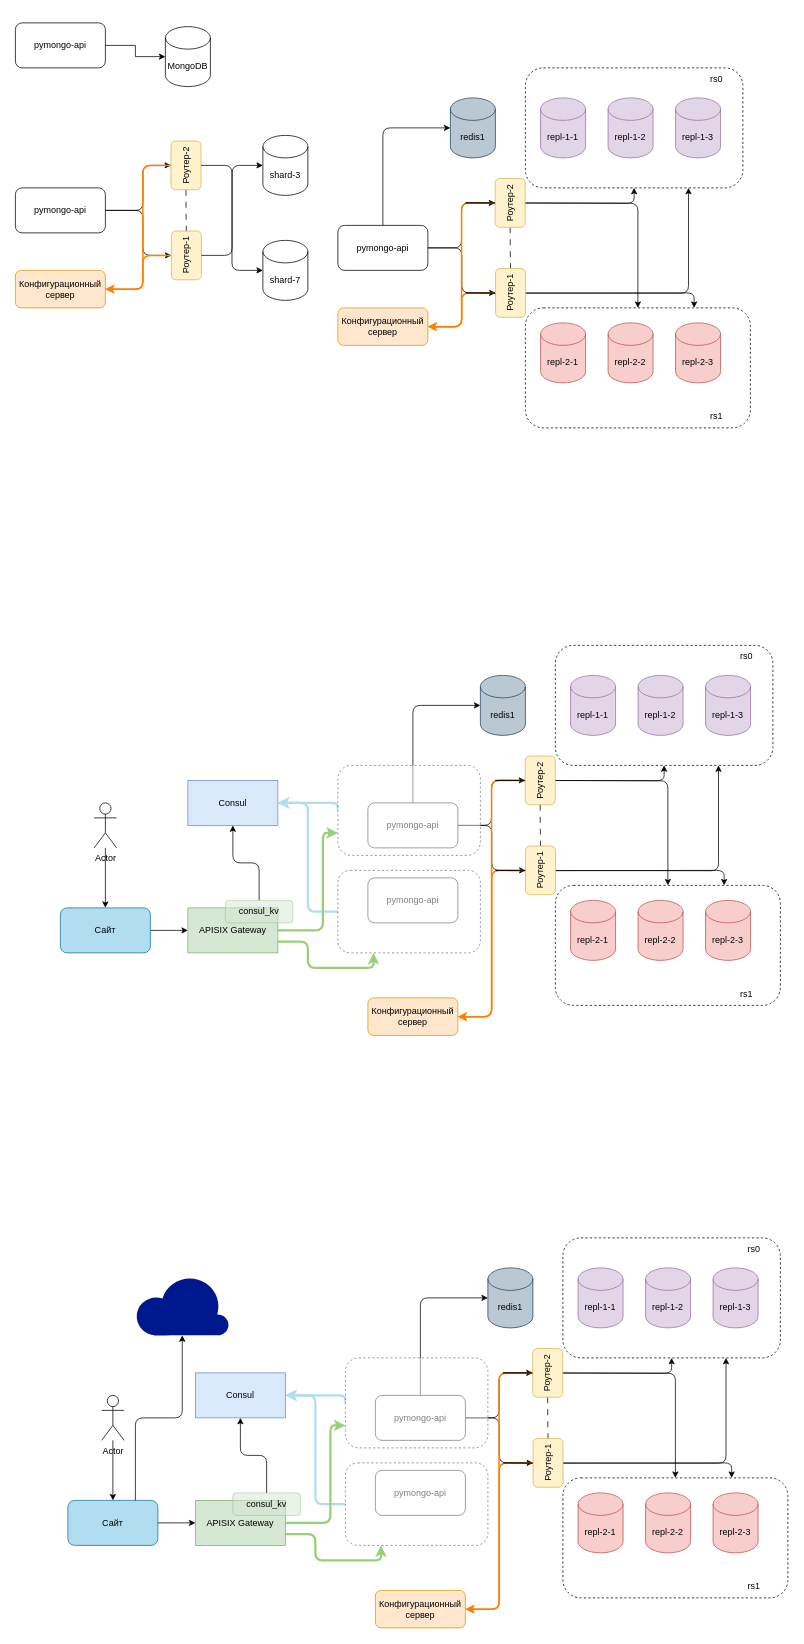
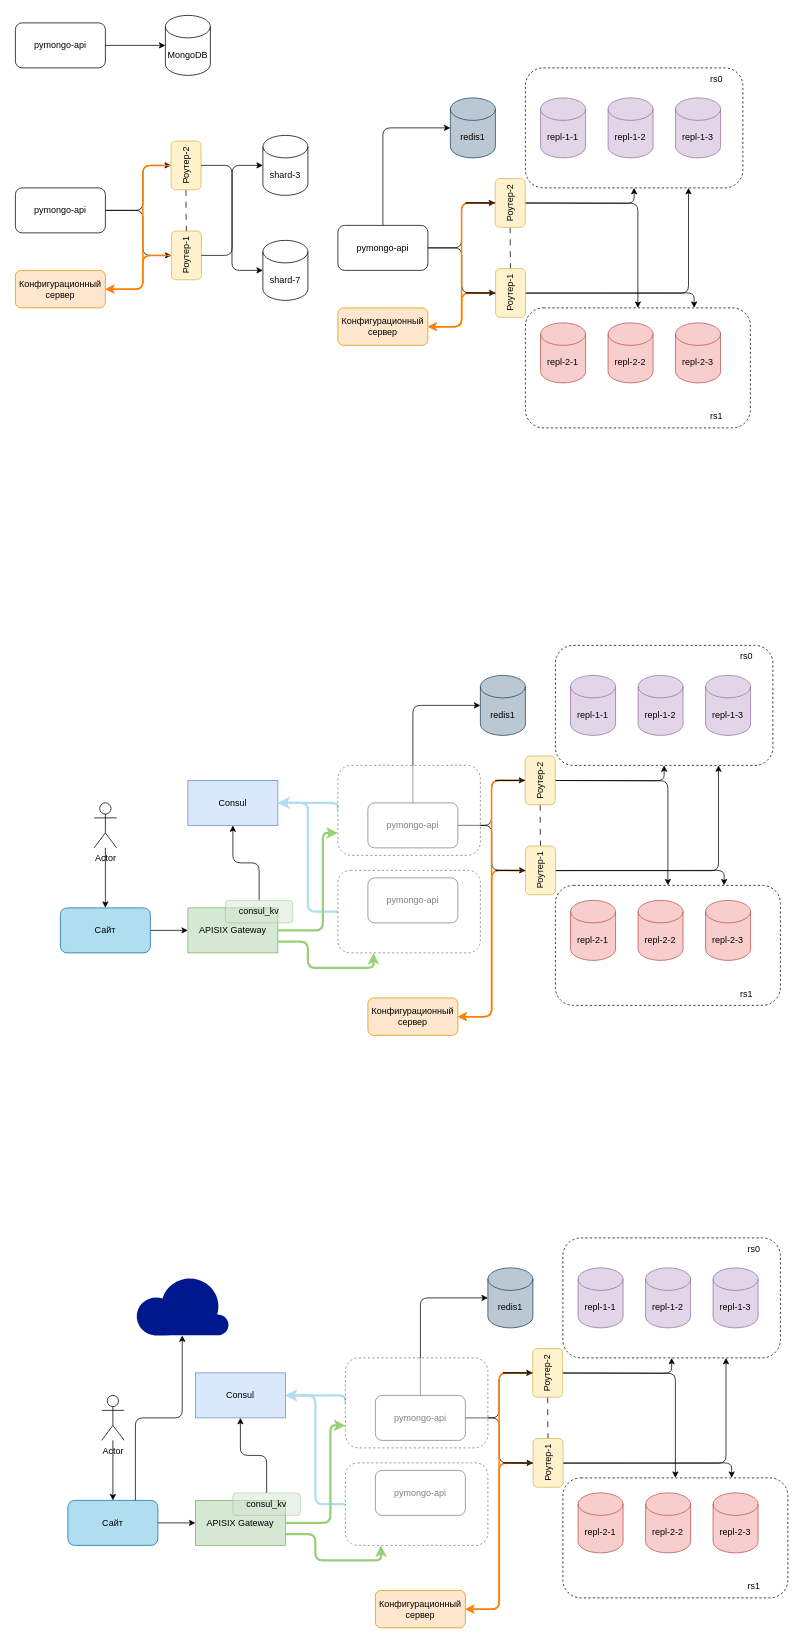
(188, 57) -> (188, 45)
